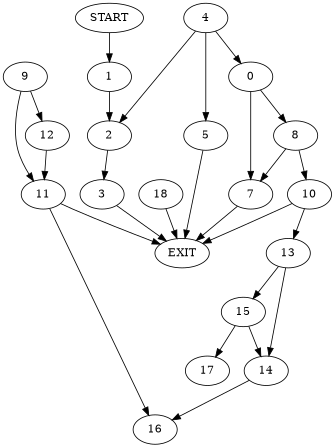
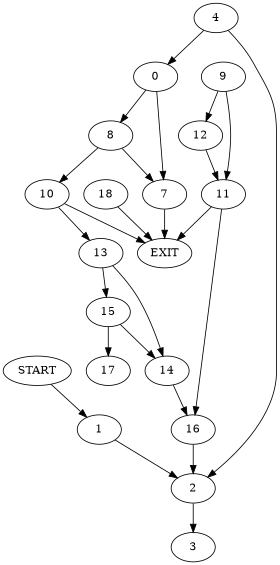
(206, 136) -> none
(138, 221) -> none
none -> (193, 455)
